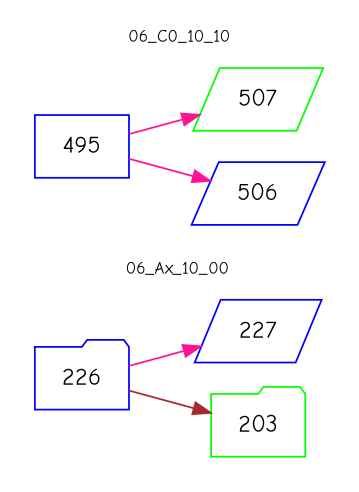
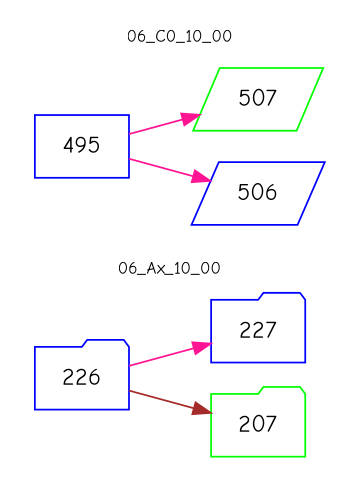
(180, 37) -> (180, 37)
(258, 331) -> (258, 331)
(258, 425) -> (258, 425)
